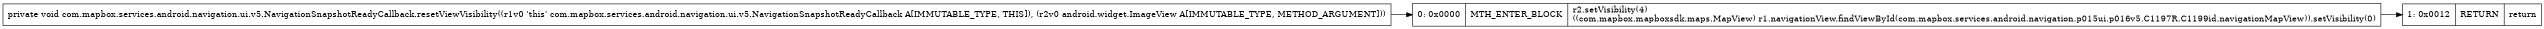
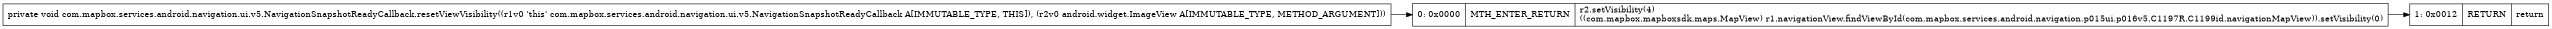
(1517, 14) -> (1520, 14)
